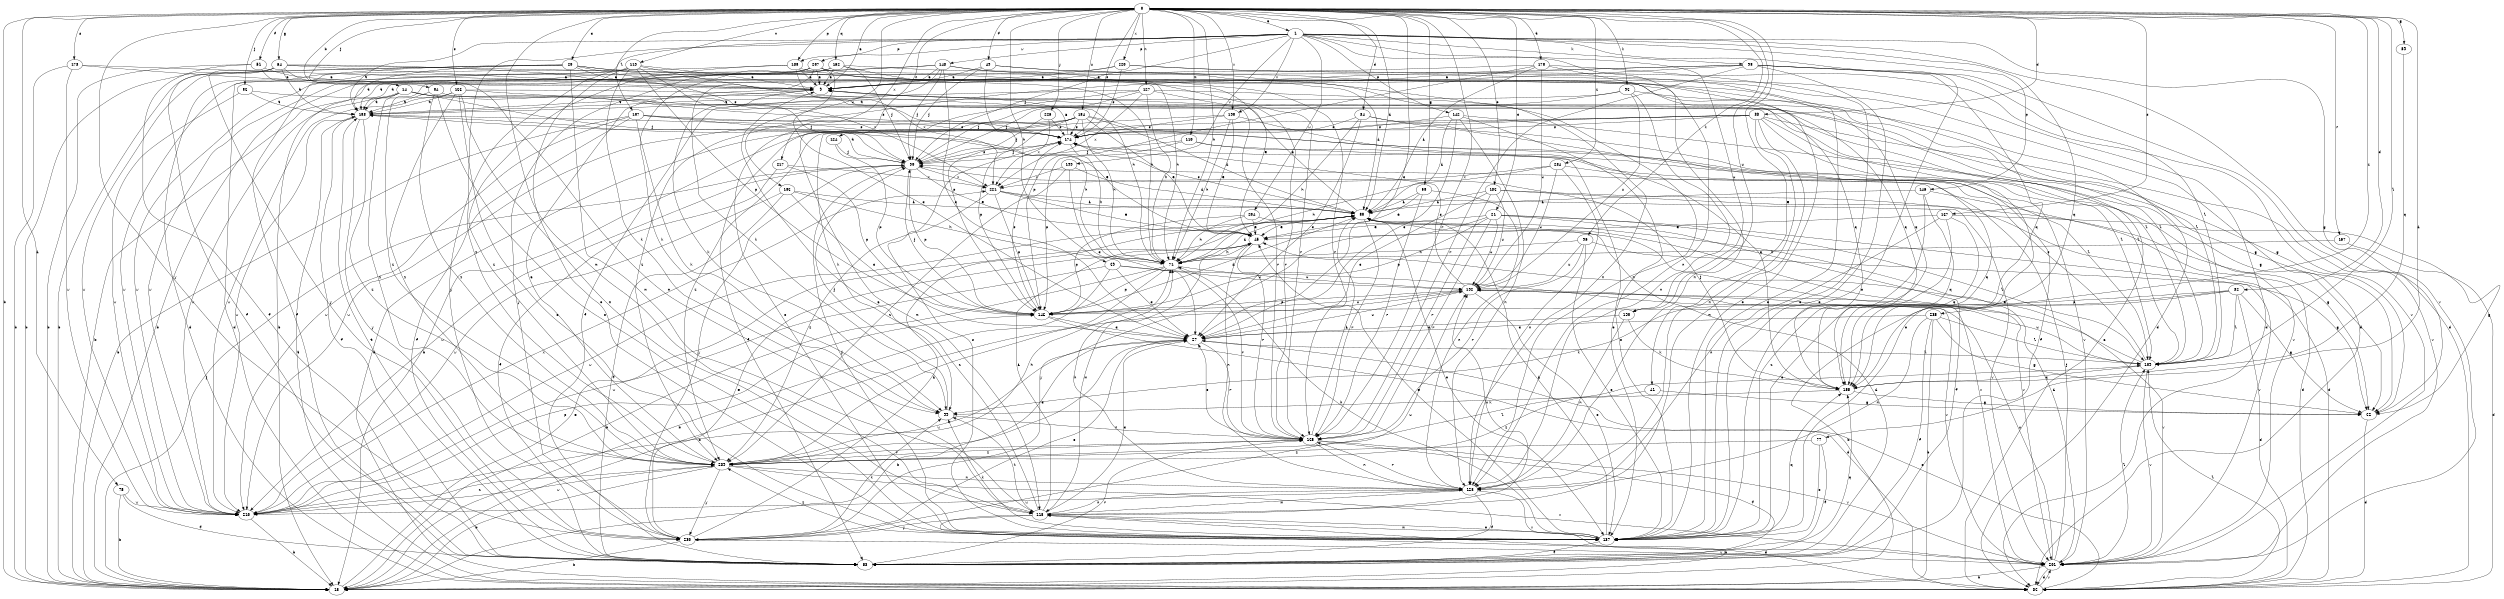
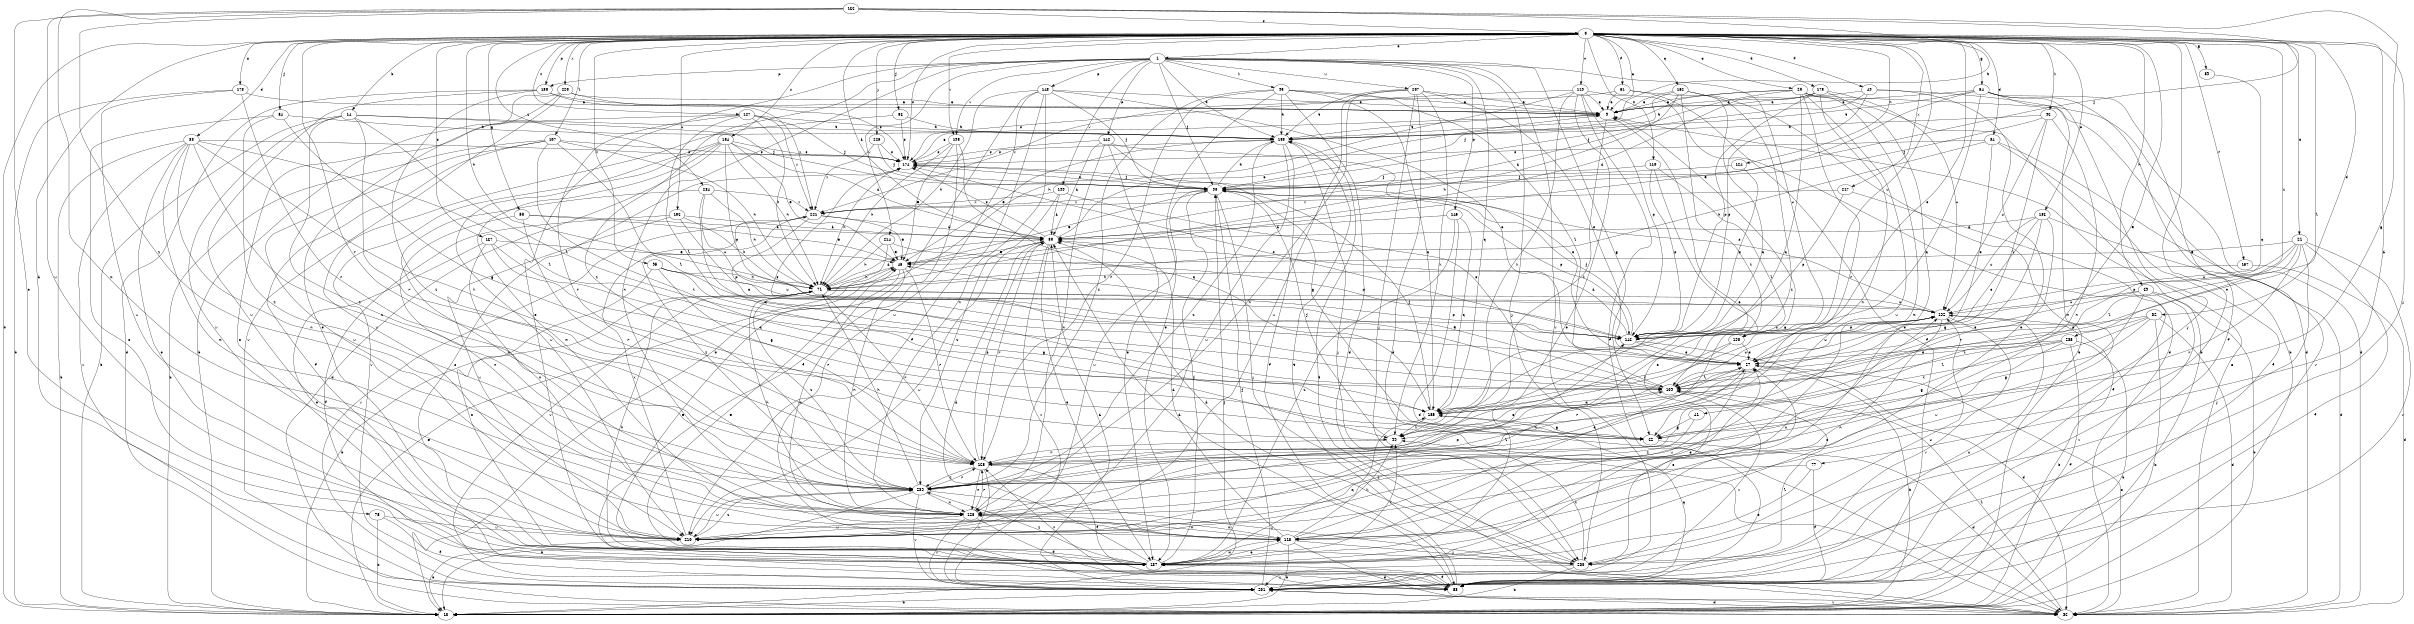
(766, 9) -> (1217, 21)
(1252, 215) -> (887, 240)
